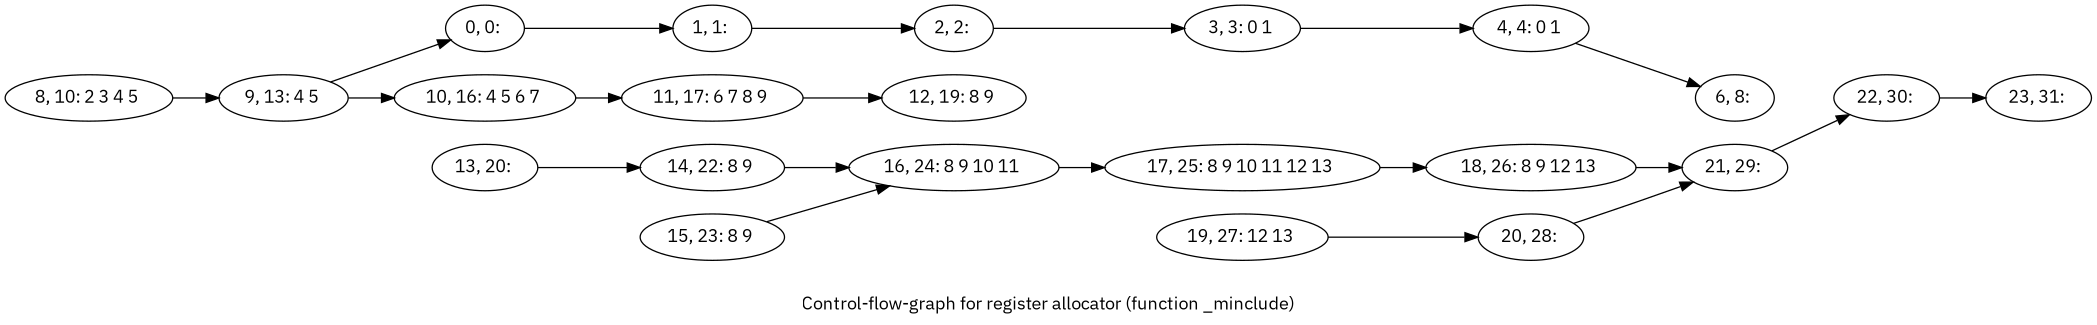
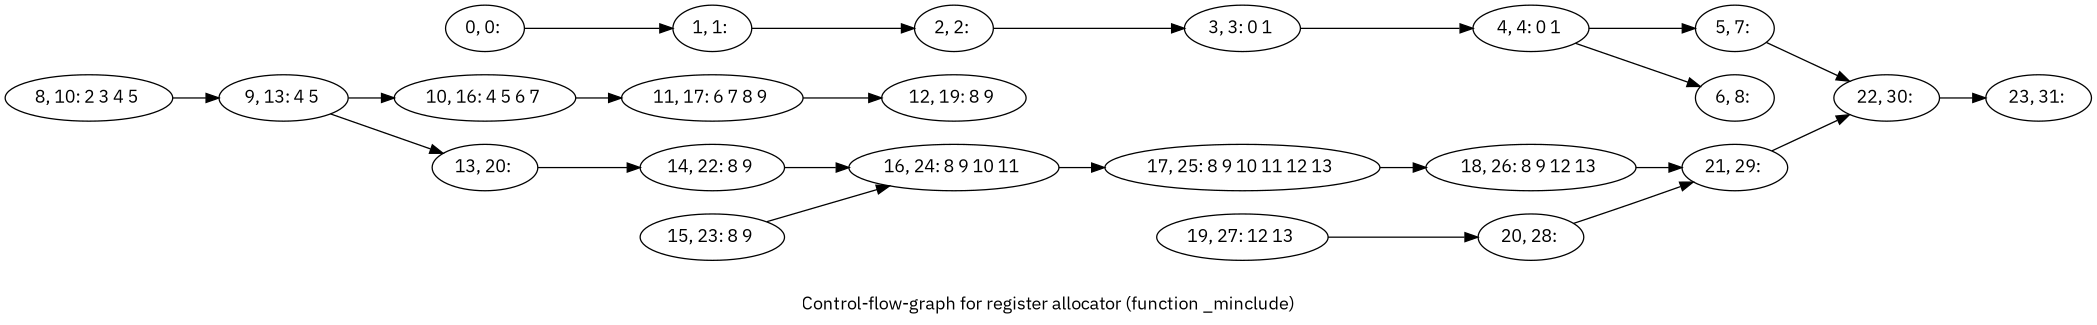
none -> (1735, 28)
(384, 63) -> (381, 131)
